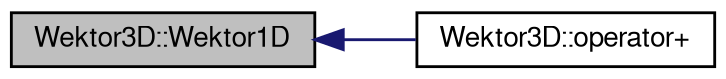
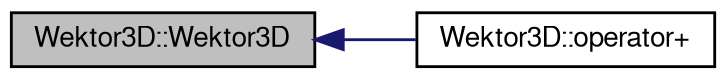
(163, 40) -> (163, 40)
